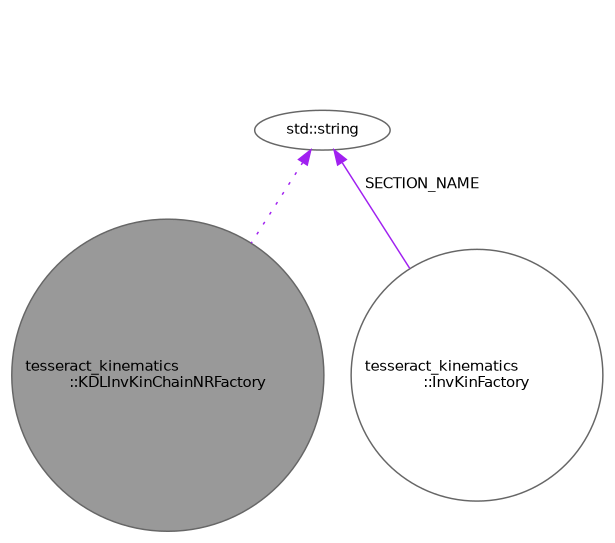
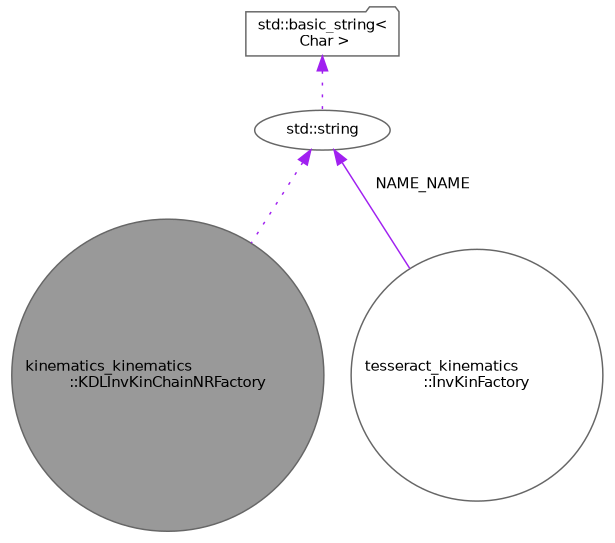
none -> (322, 34)
(420, 185) -> (420, 185)
(168, 375) -> (168, 375)
